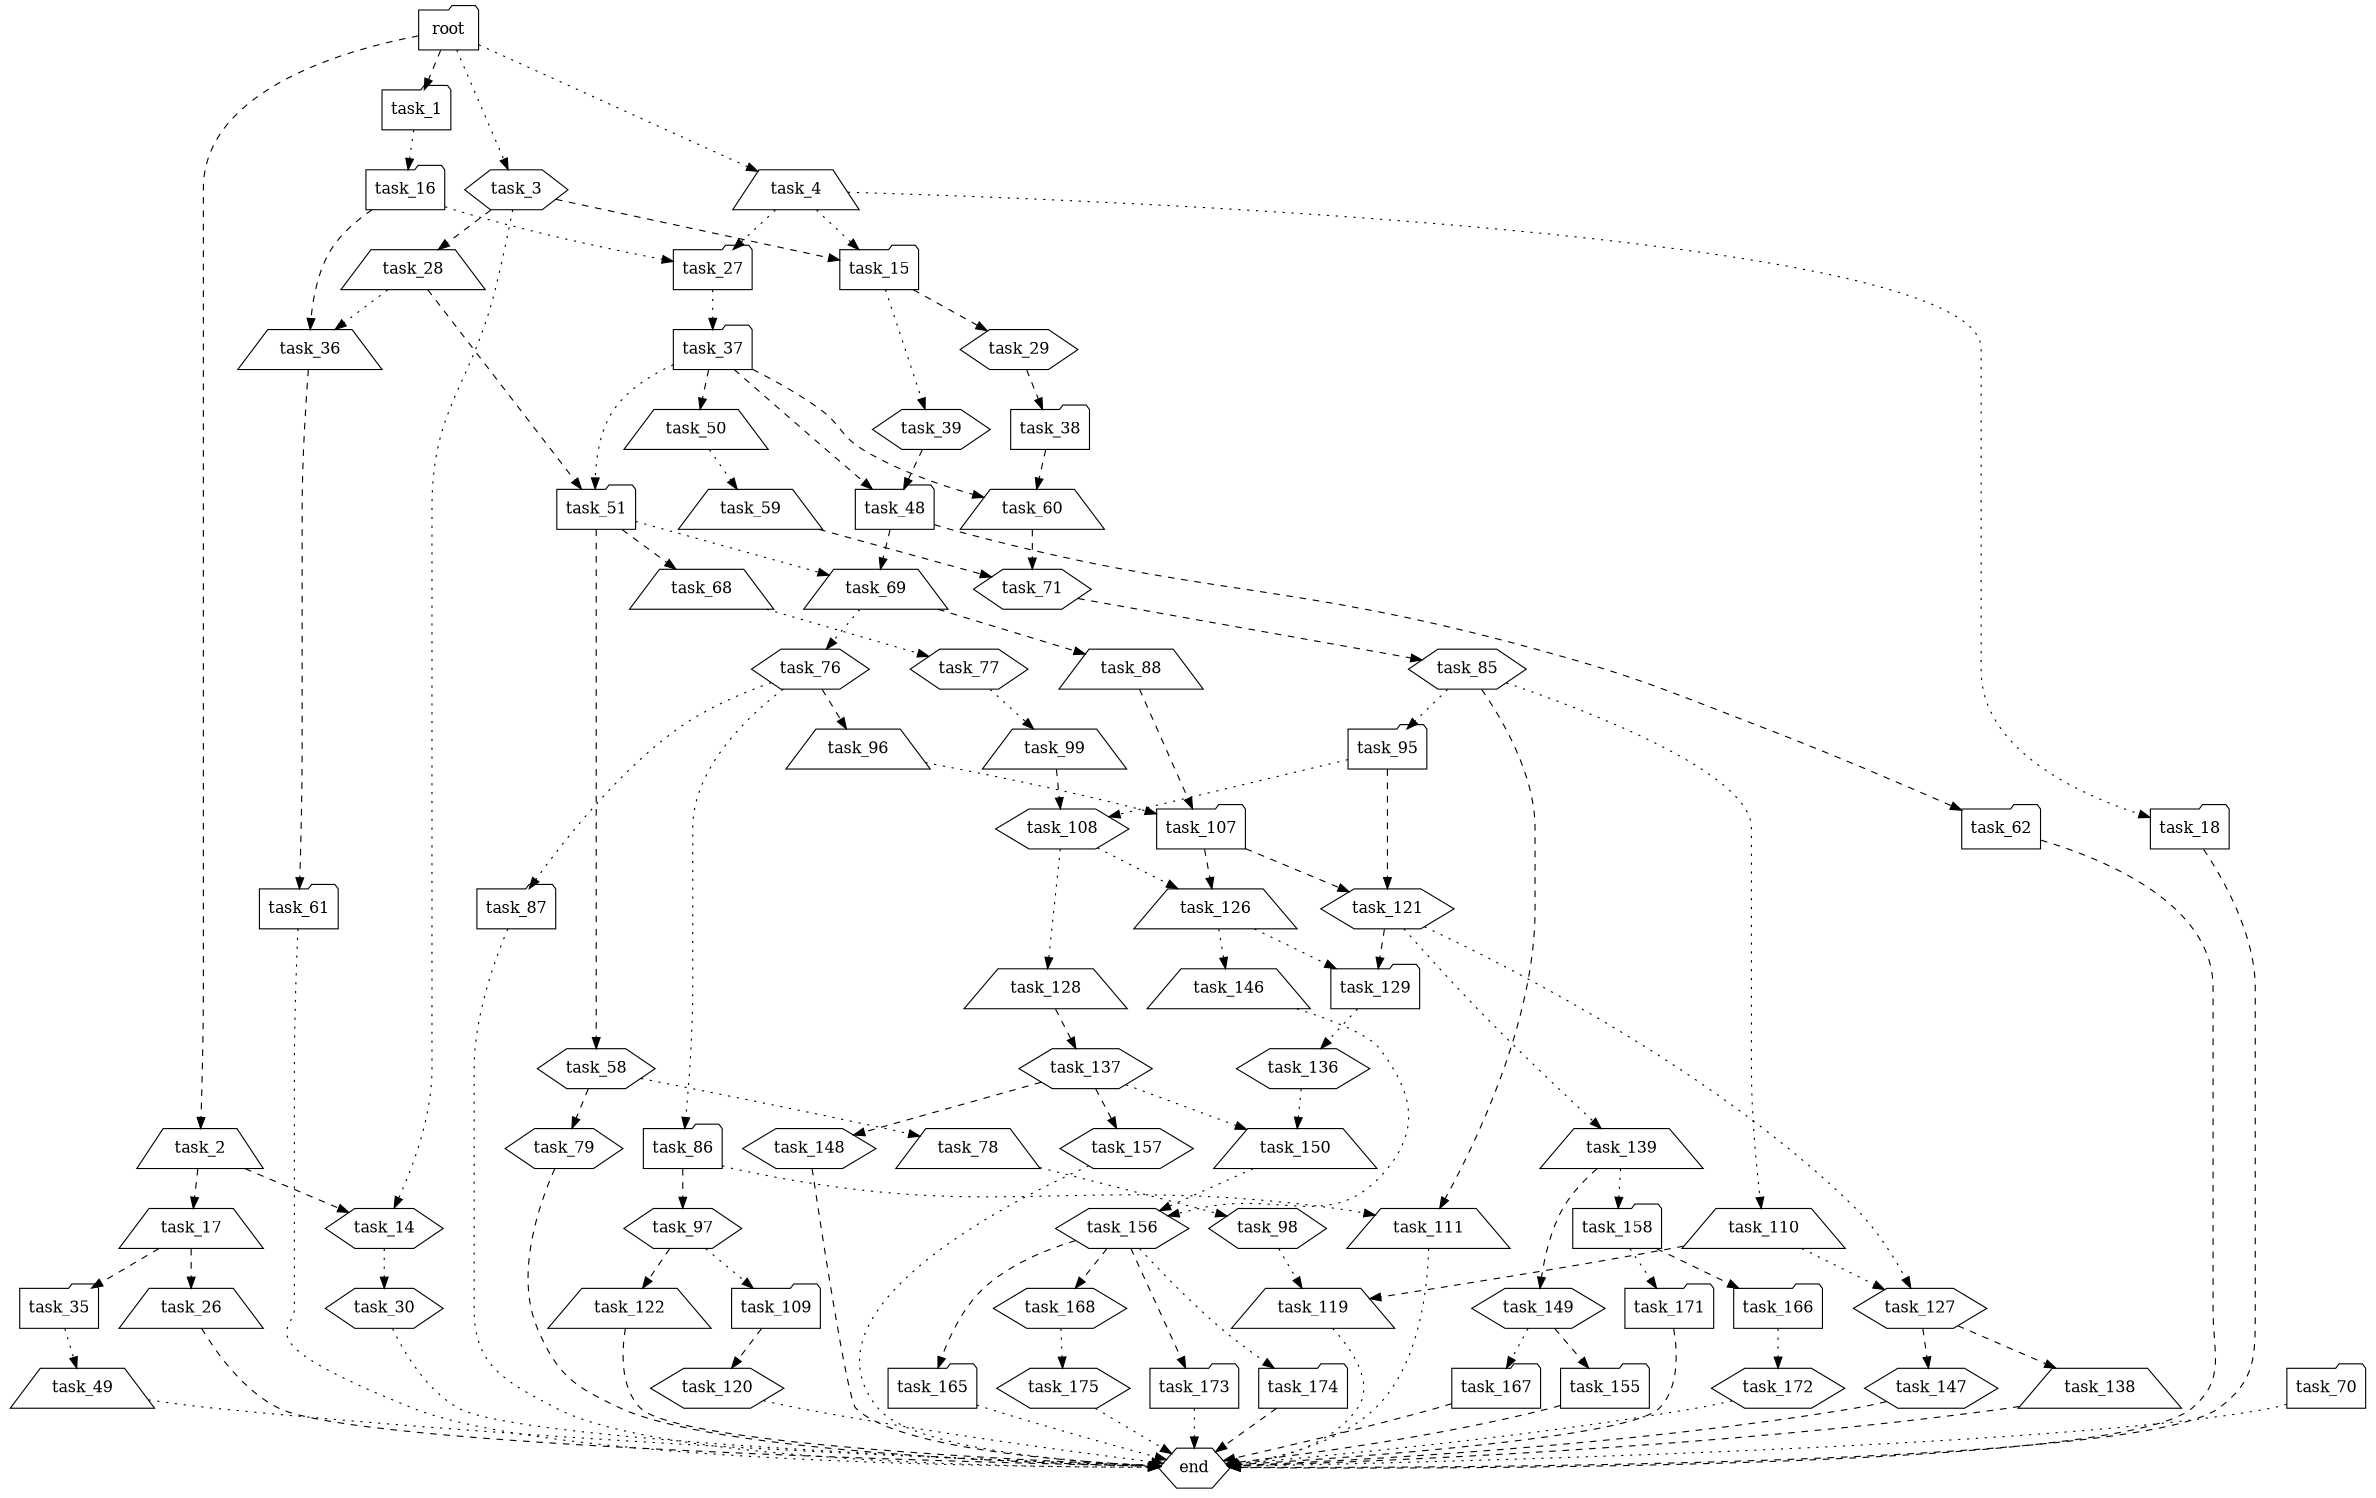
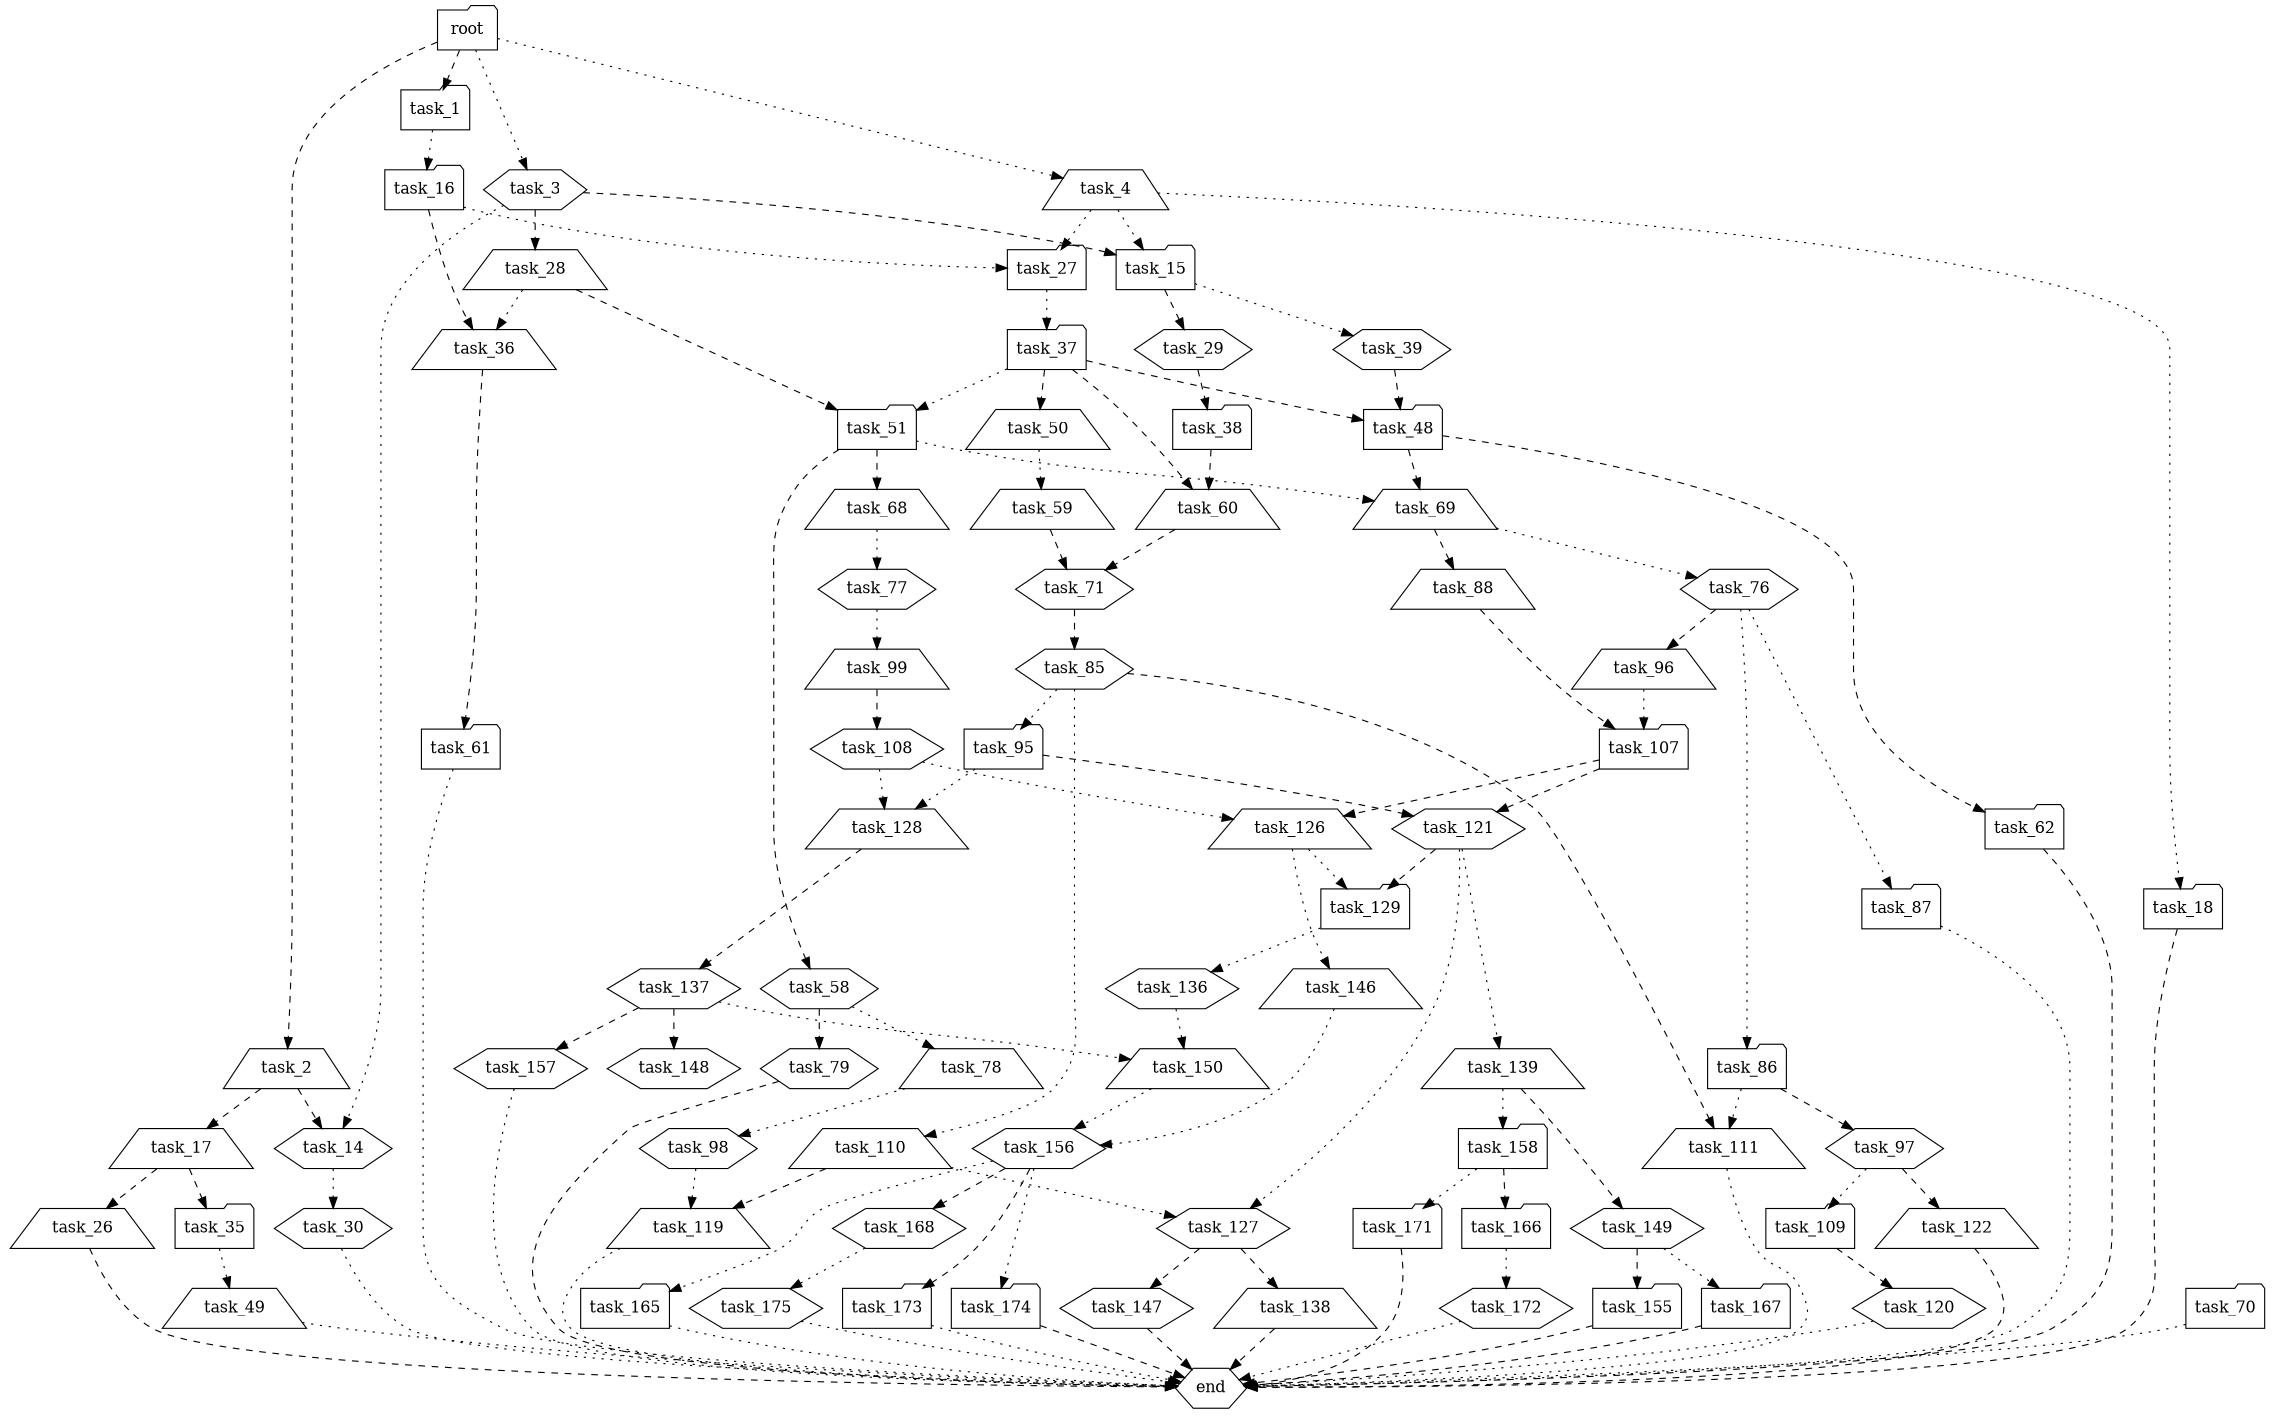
(1234, 787) -> (950, 786)
(992, 1281) -> (828, 1206)
(857, 1409) -> none
